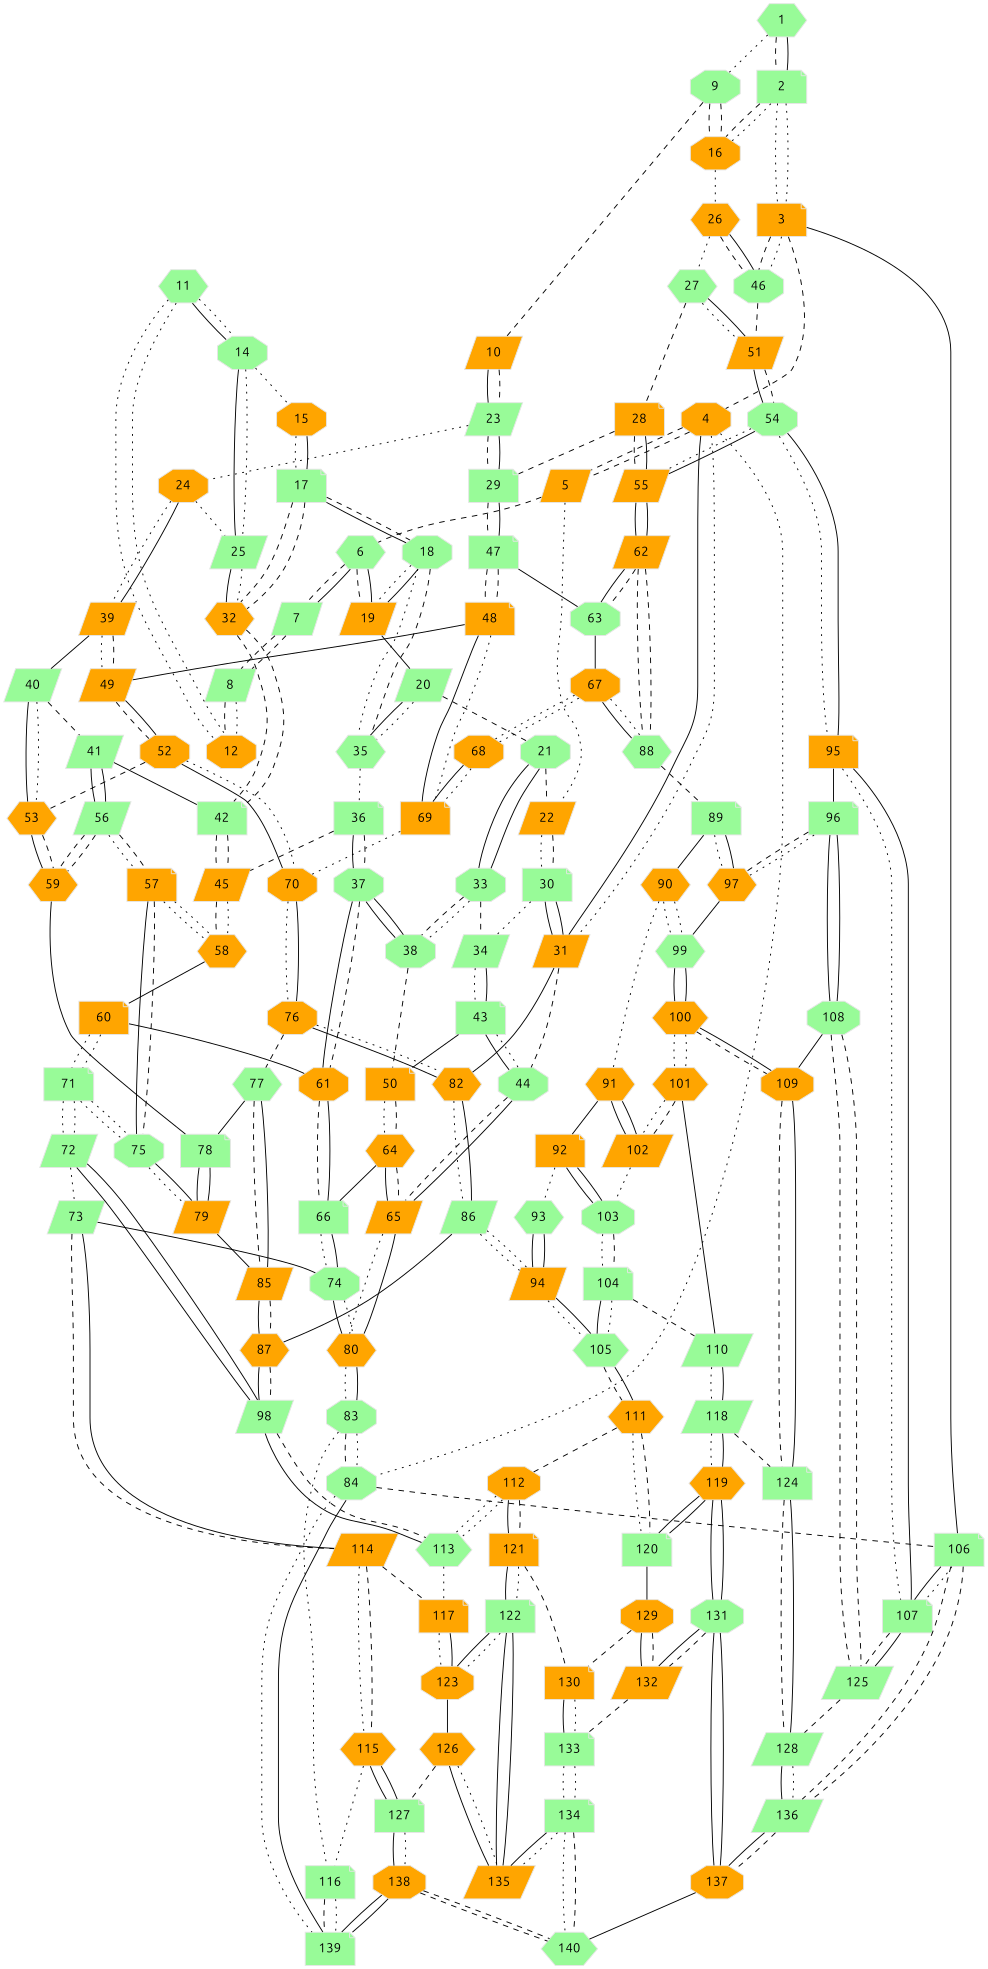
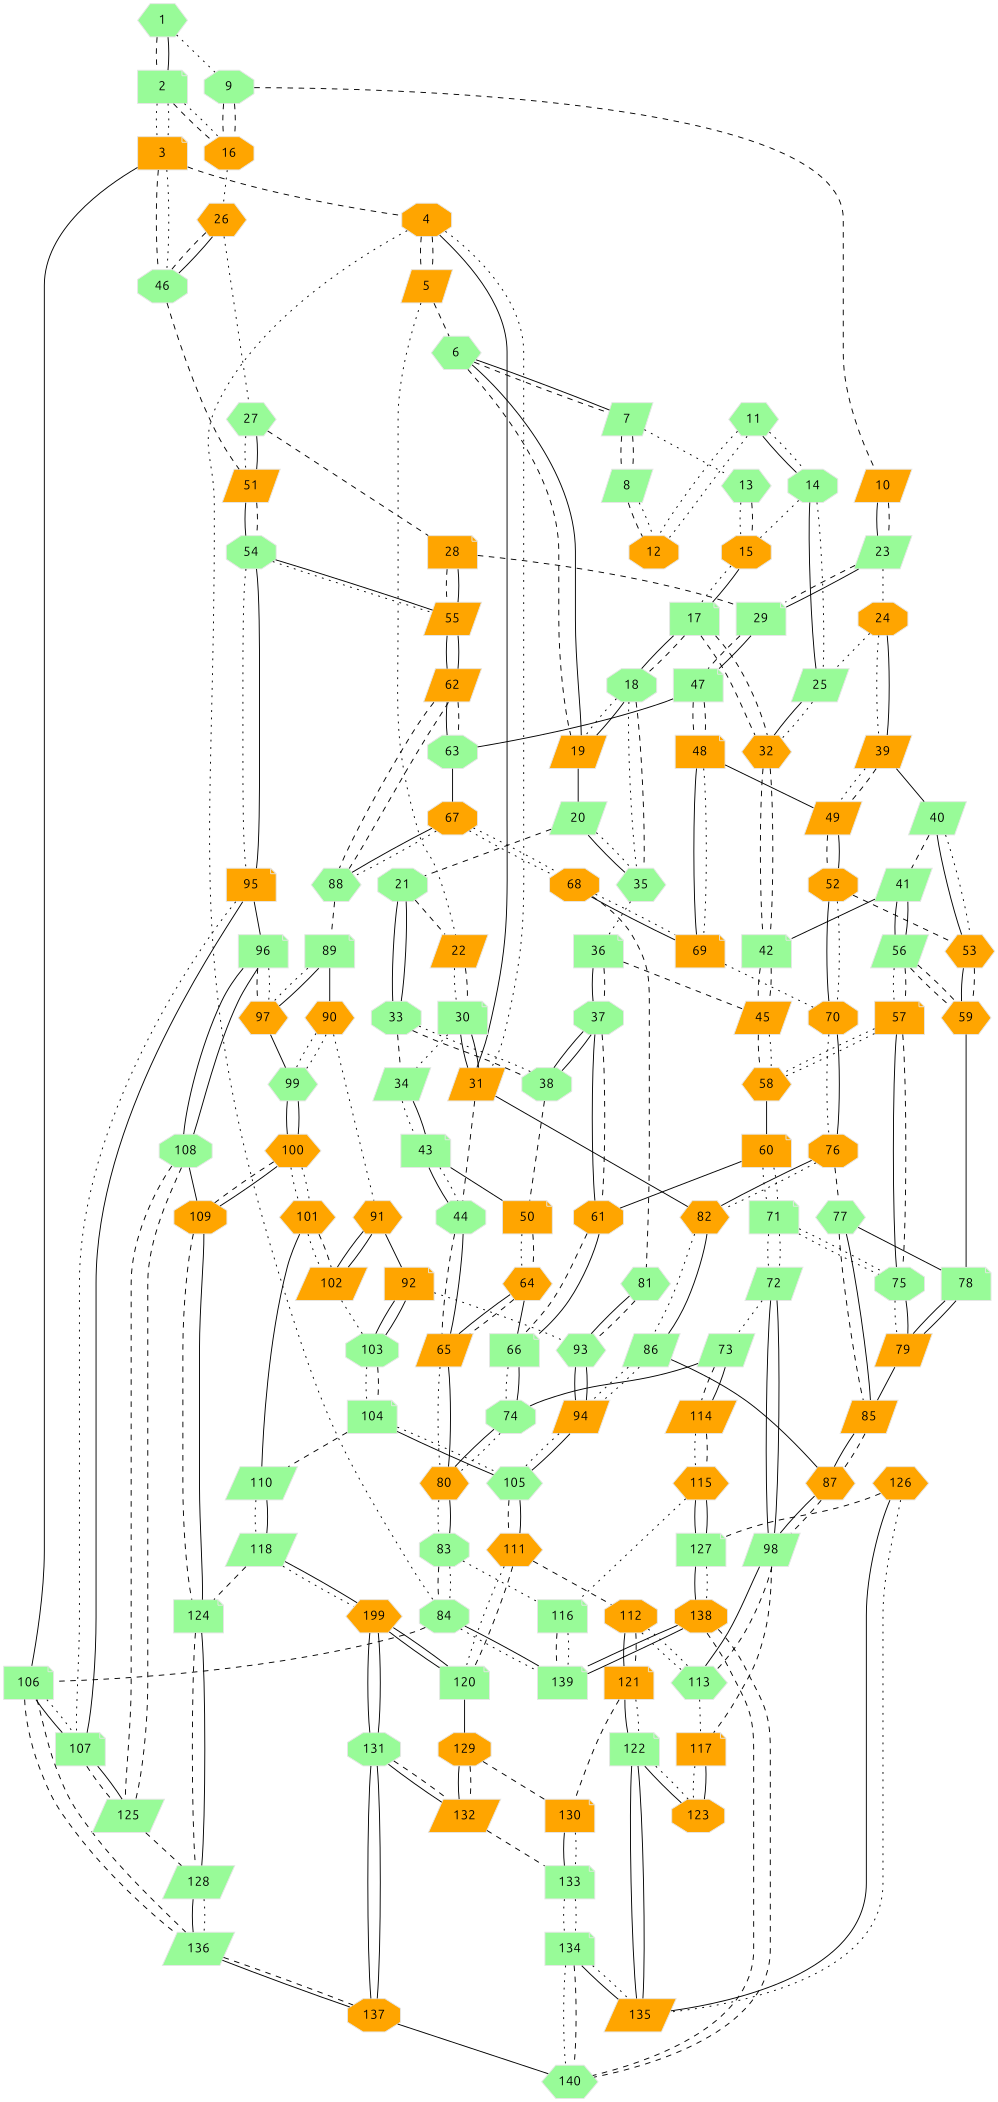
none -> (746, 486)
none -> (646, 1284)
(717, 1483) -> (374, 1616)
(403, 1583) -> (758, 1655)
(447, 1716) -> none
